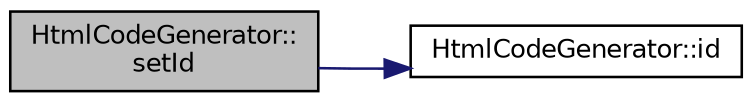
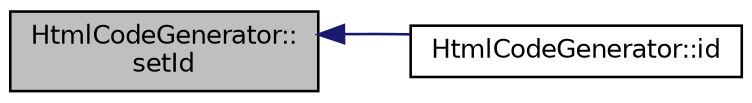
(351, 69) -> (377, 34)
